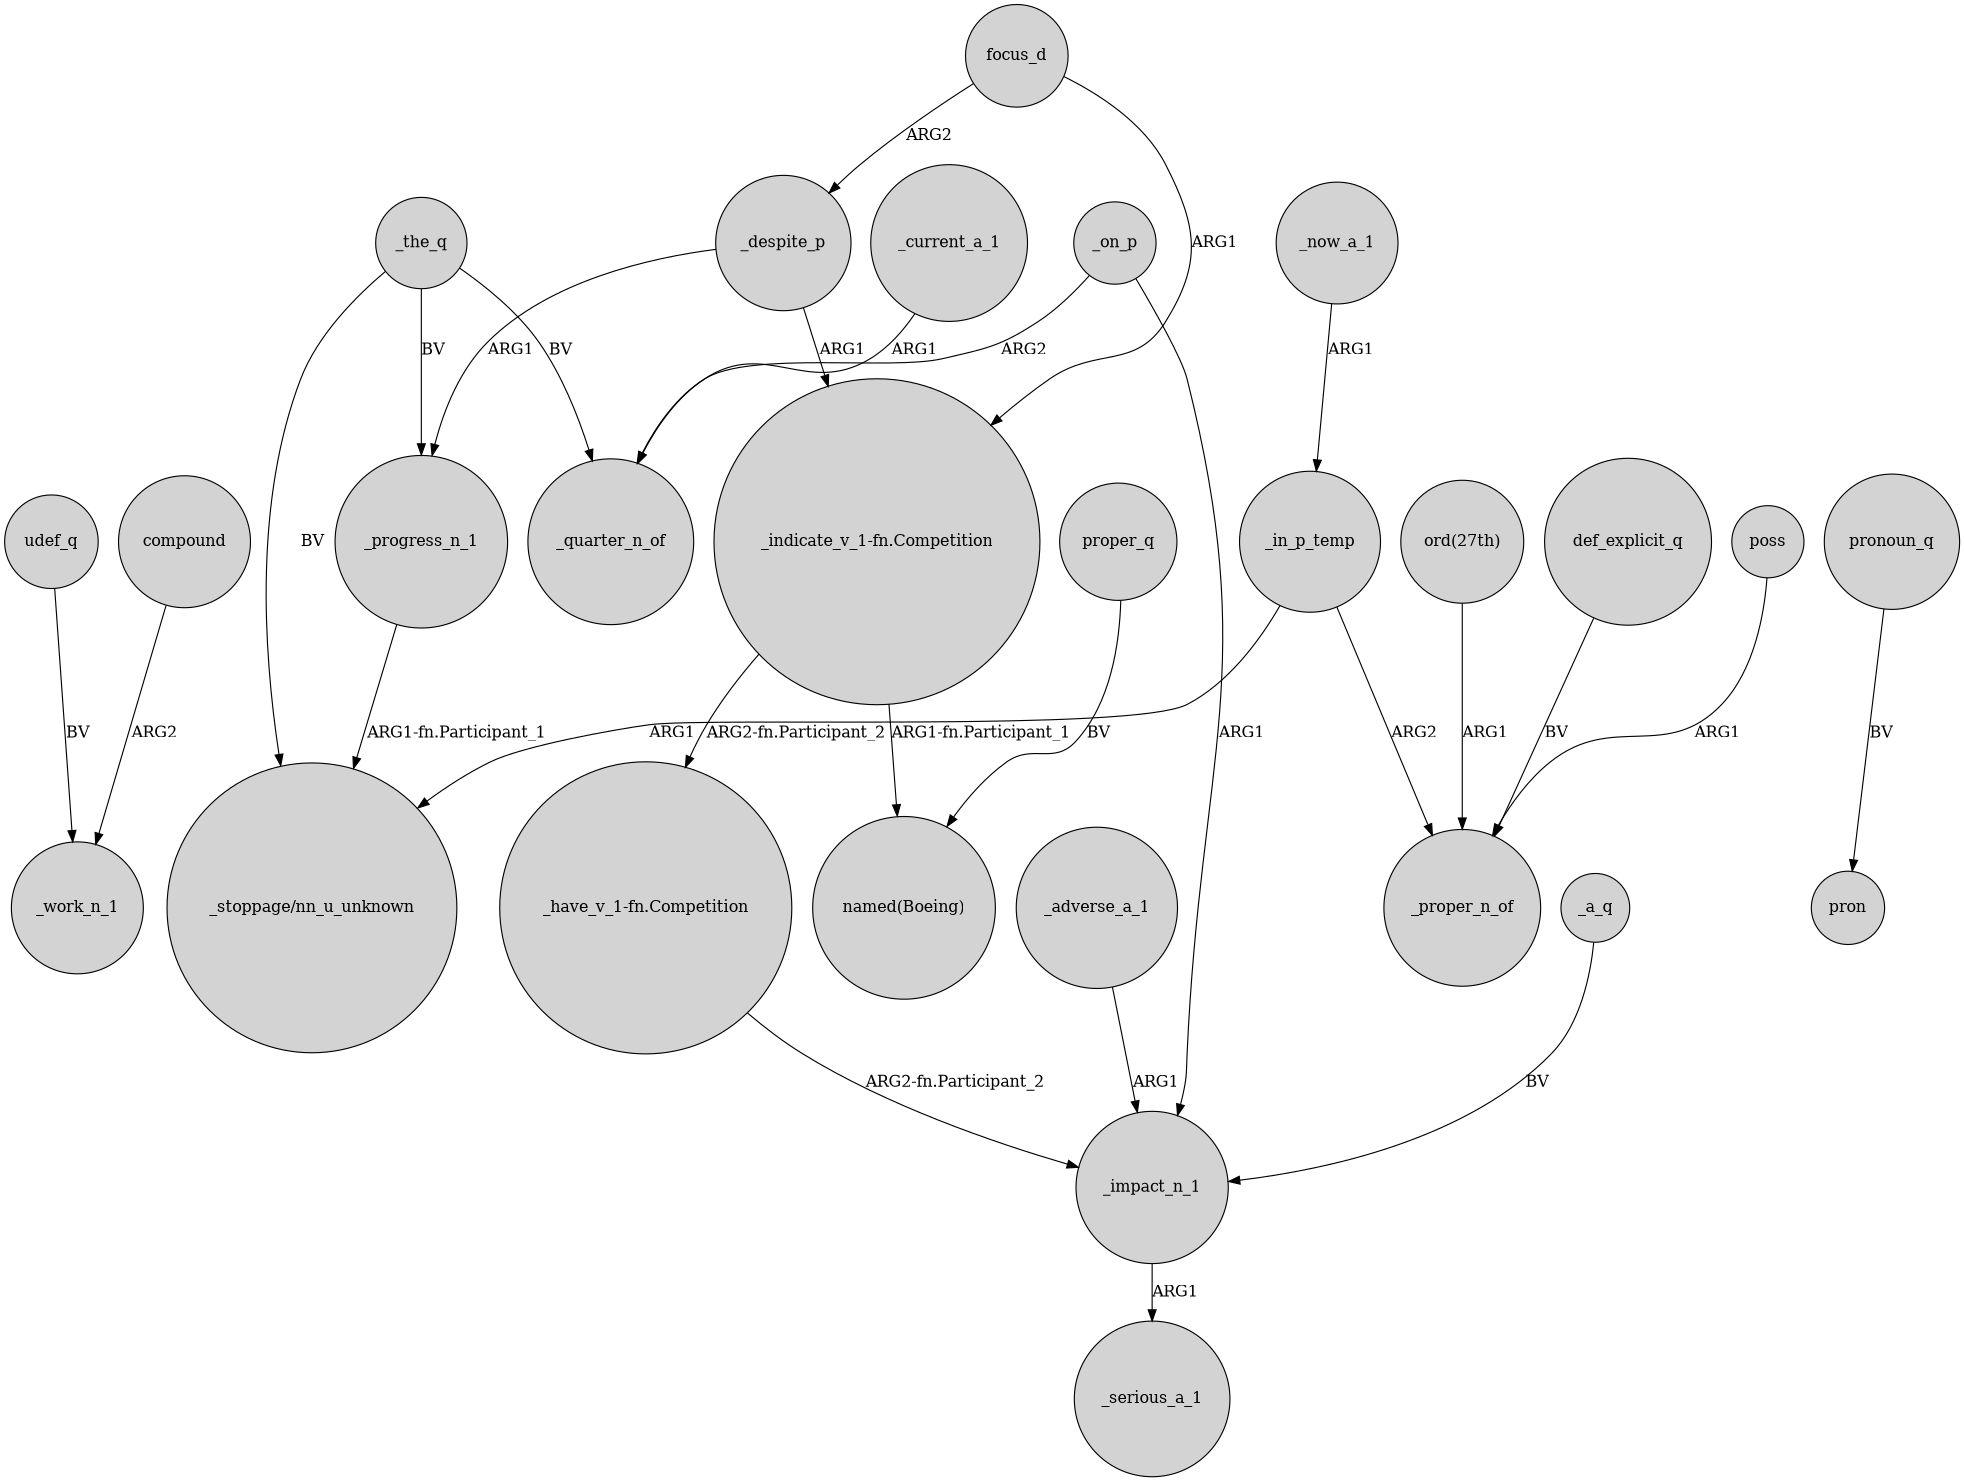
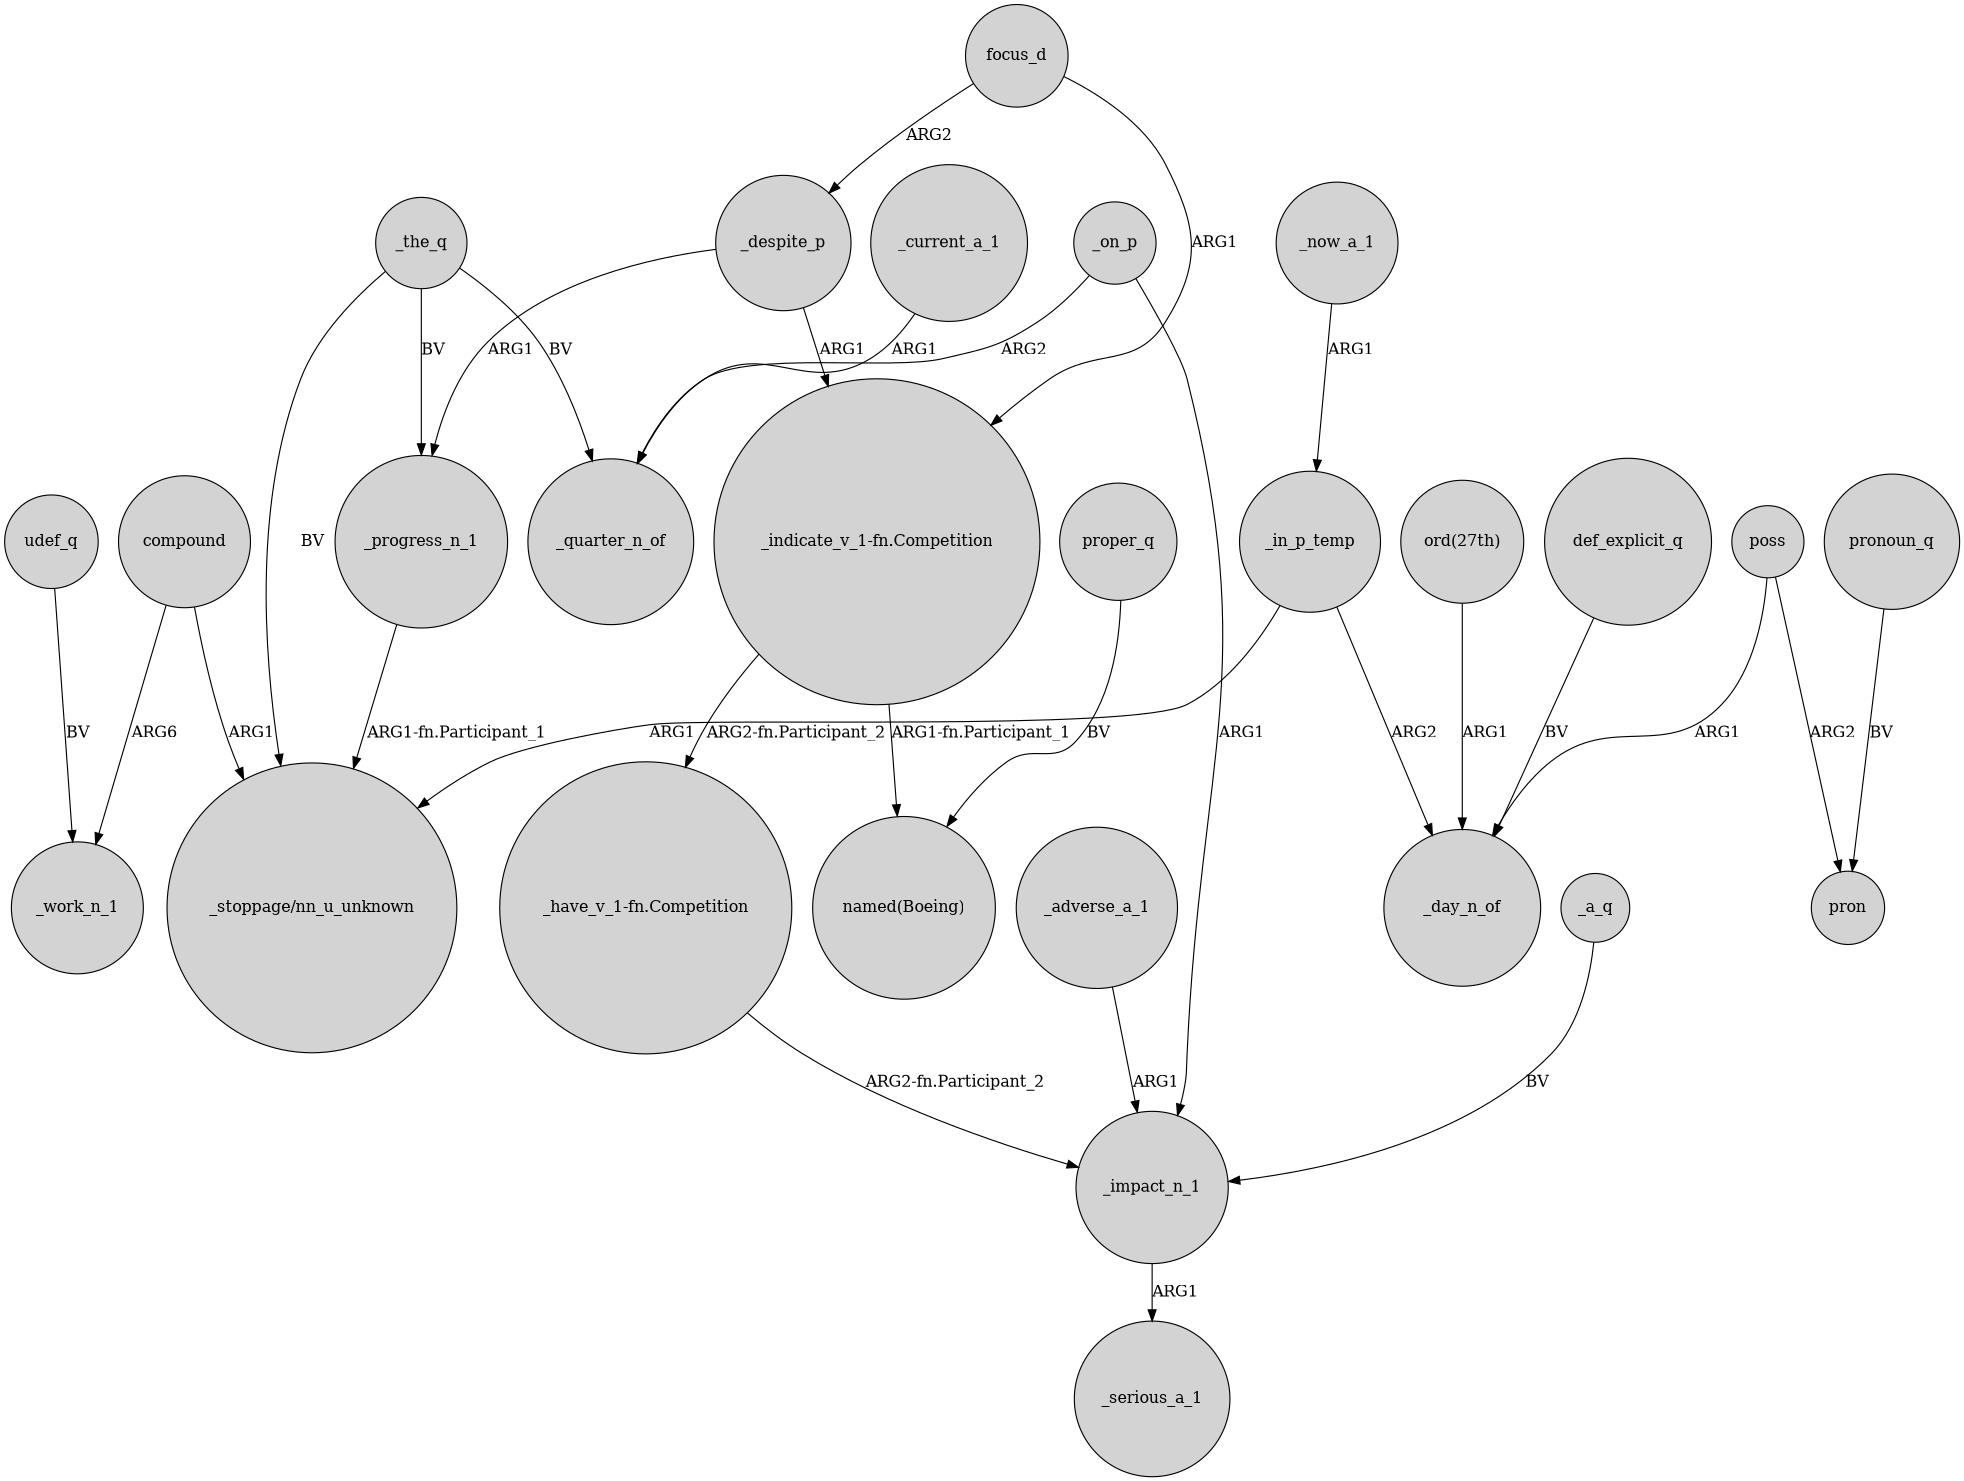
none -> (212, 689)
none -> (1807, 719)
(155, 733) -> (155, 733)
(1462, 908) -> (1462, 908)
